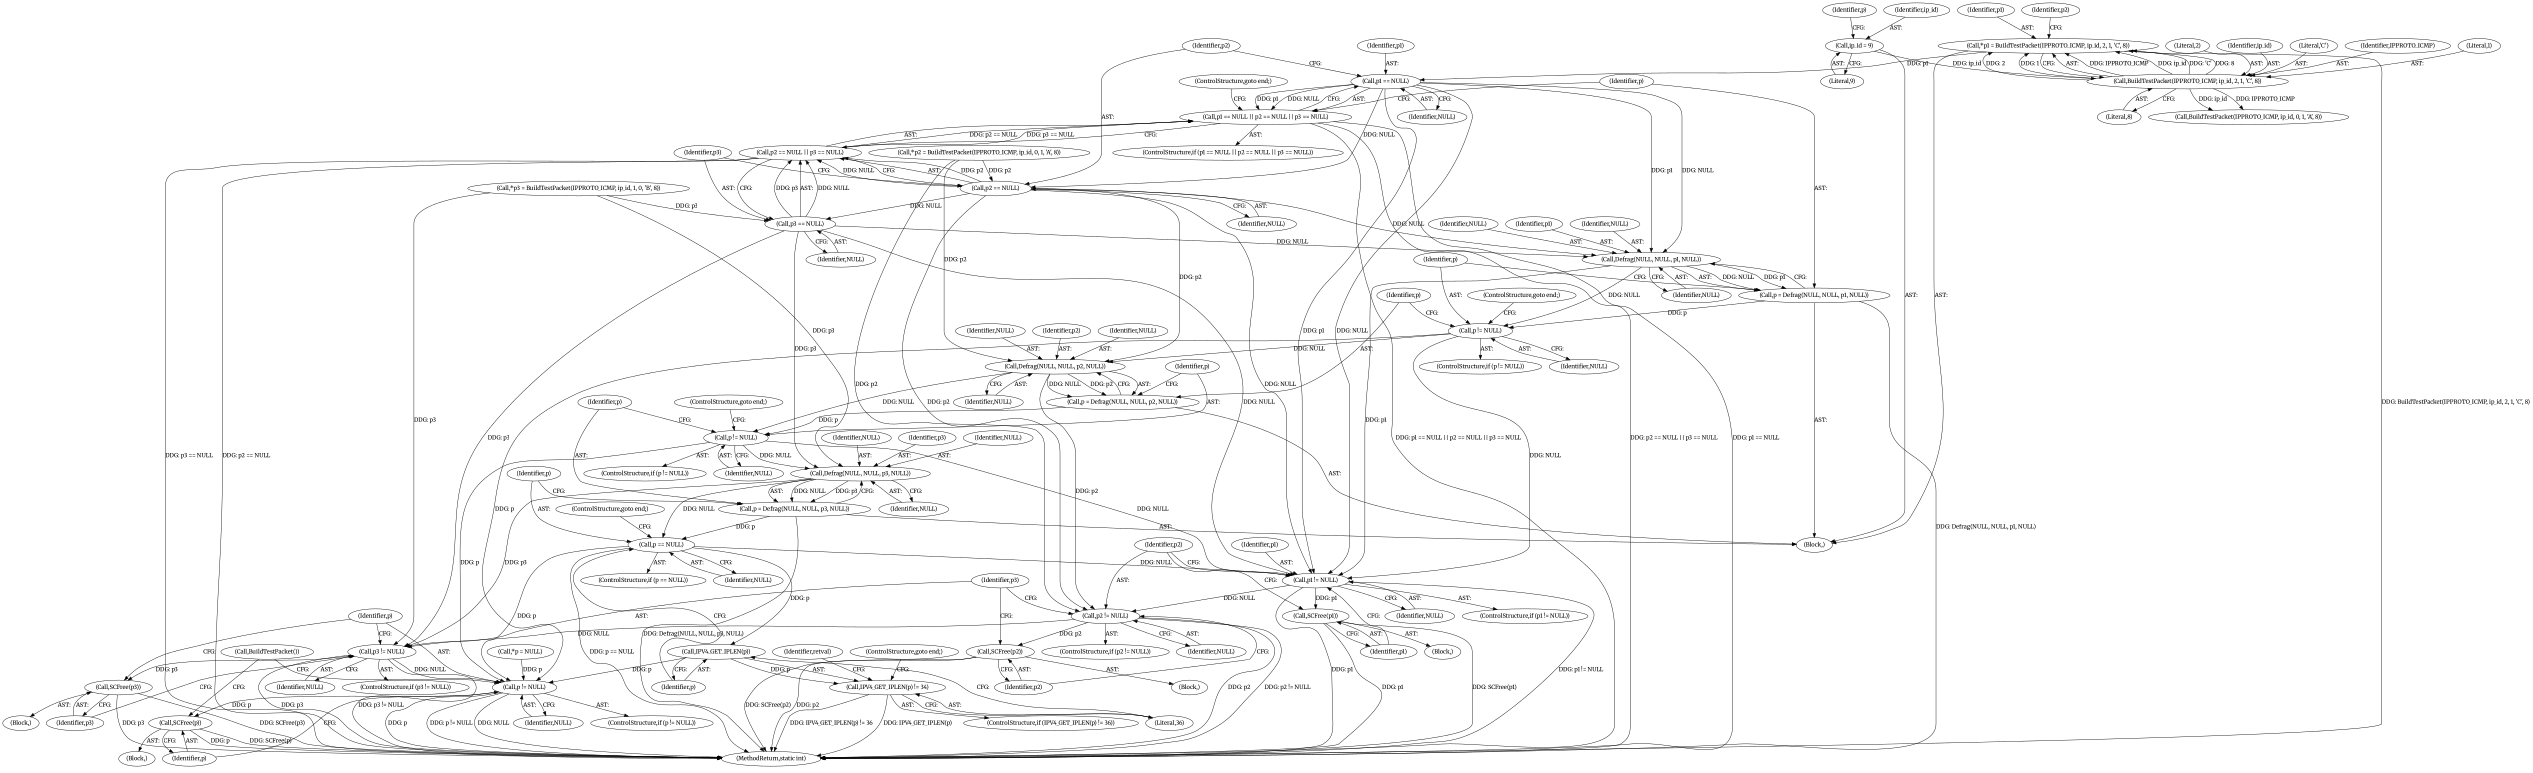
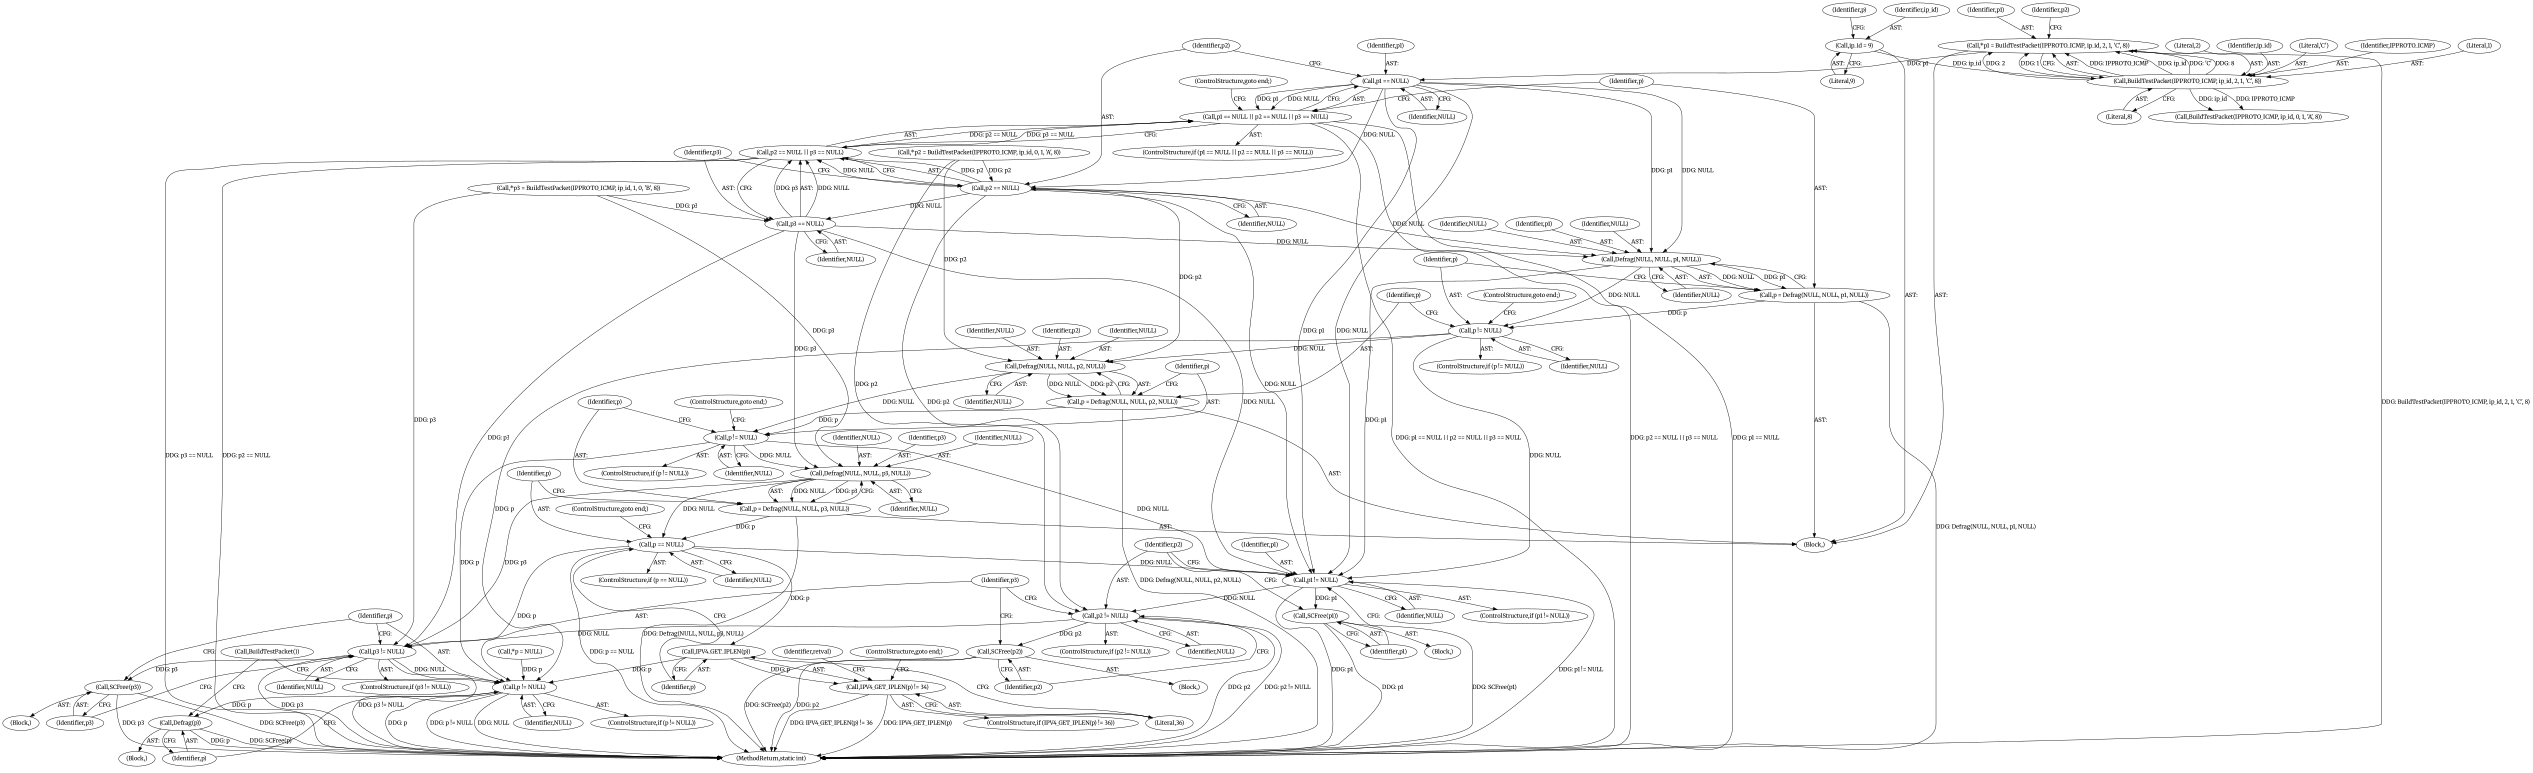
(1076, 485) -> none
(180, 723) -> (180, 723)
none -> (1293, 733)
